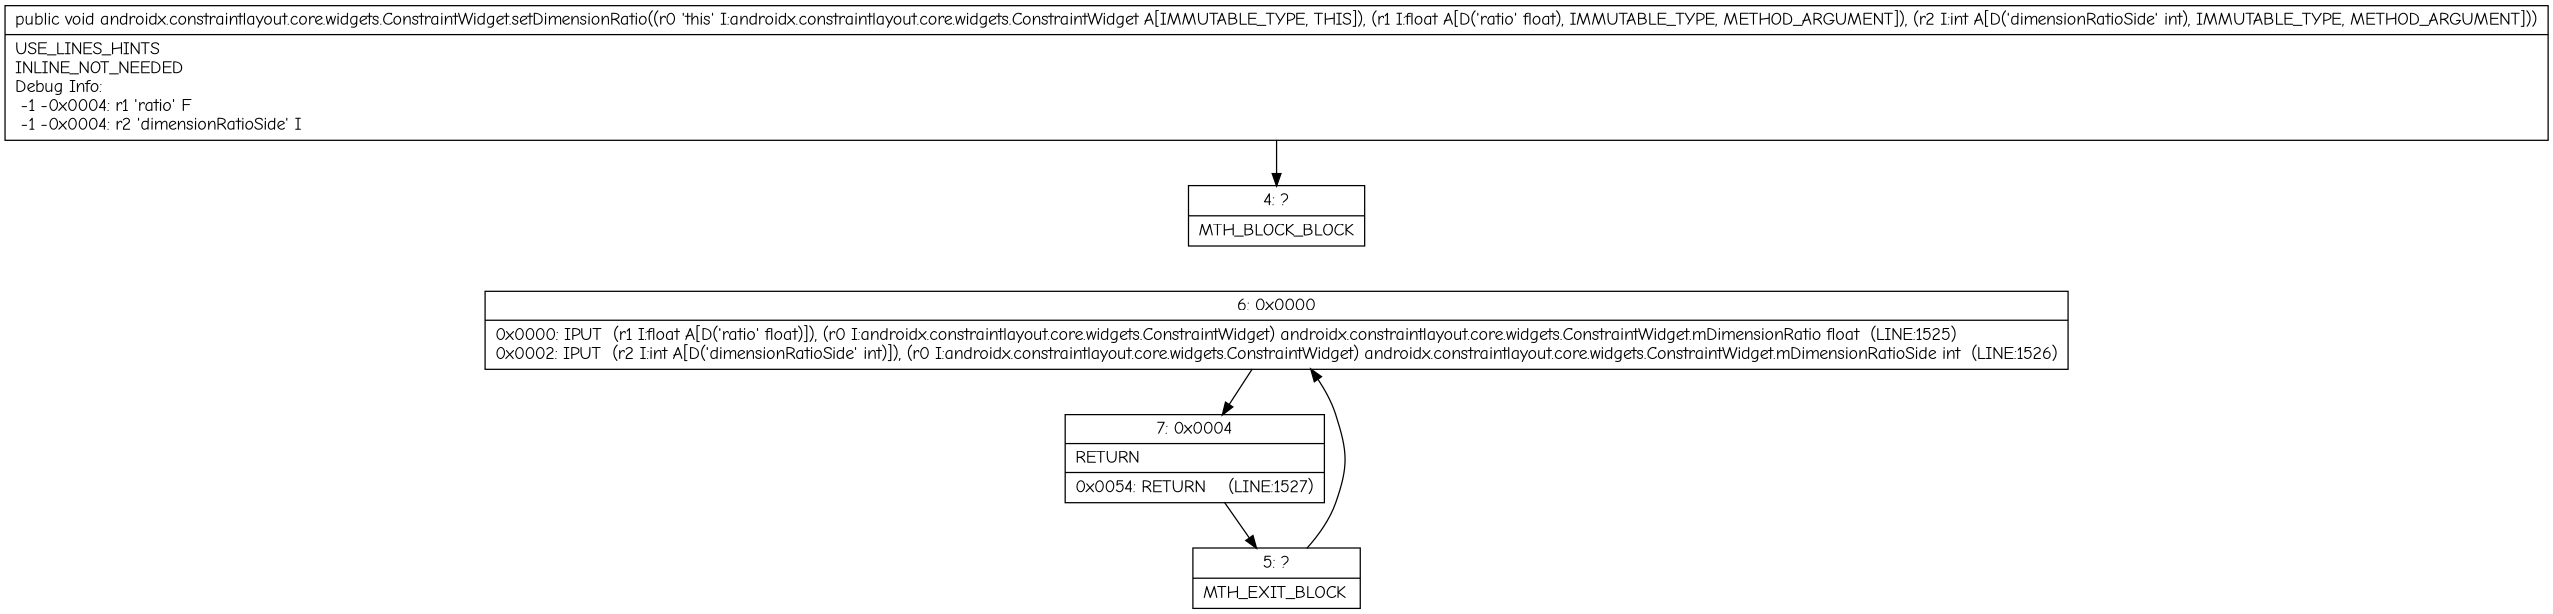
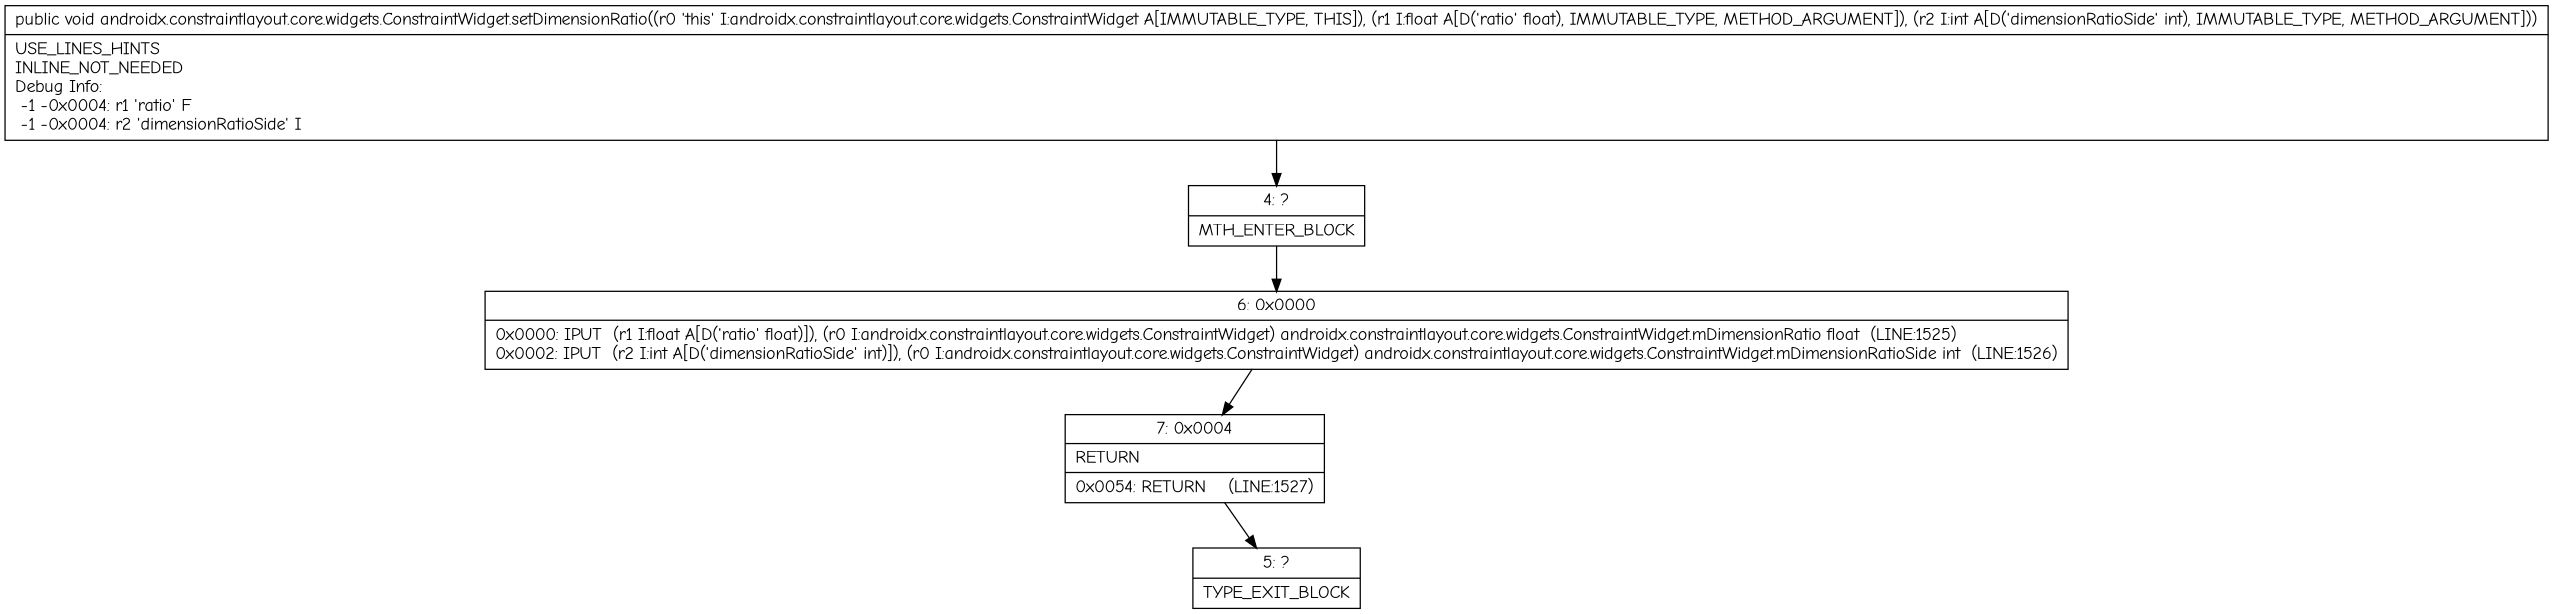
(1277, 230) -> (1277, 230)
(1345, 466) -> (1277, 263)
(1275, 593) -> (1277, 593)
